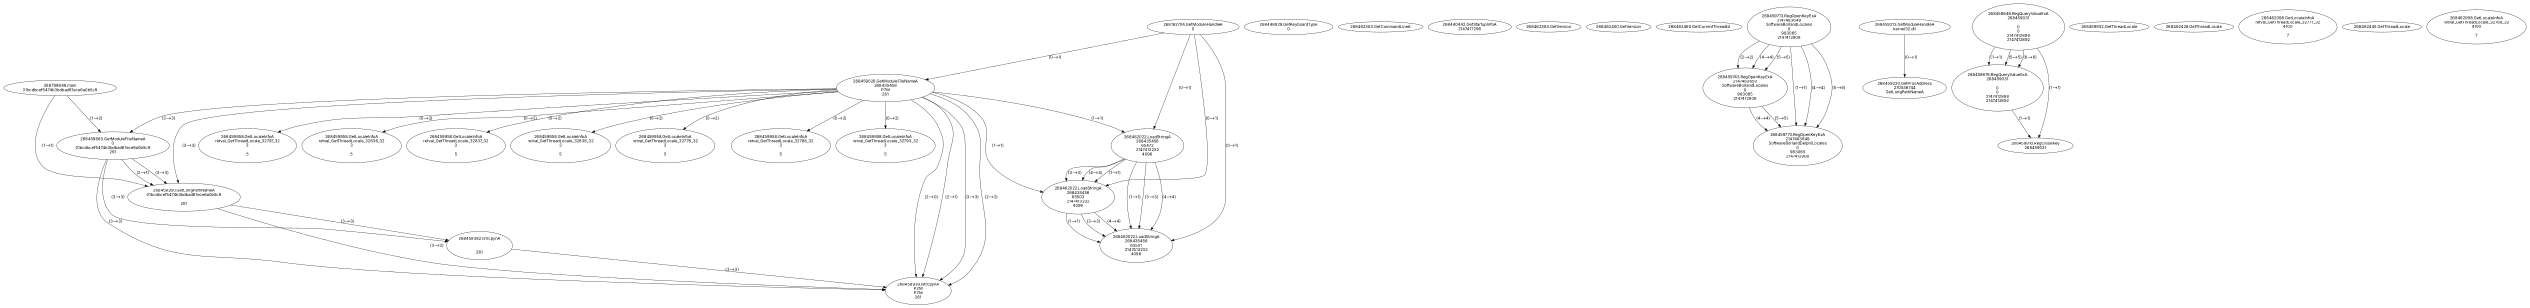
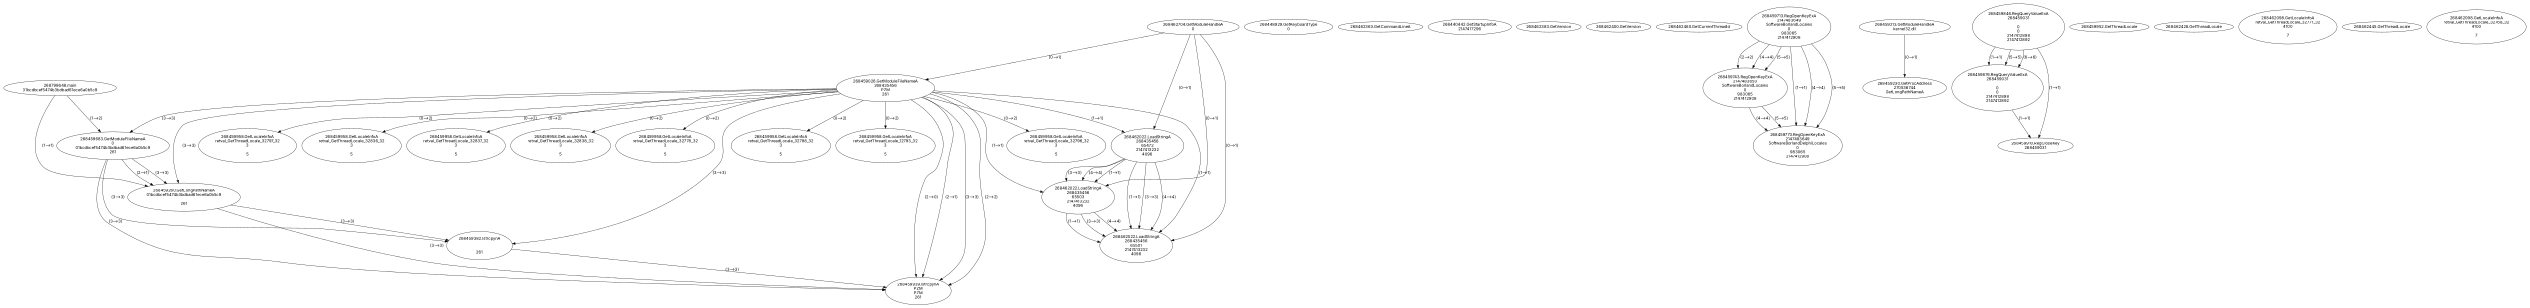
(1193, 27) -> (1193, 27)
none -> (1121, 108)
(885, 146) -> (885, 146)
none -> (1056, 146)
none -> (695, 186)
